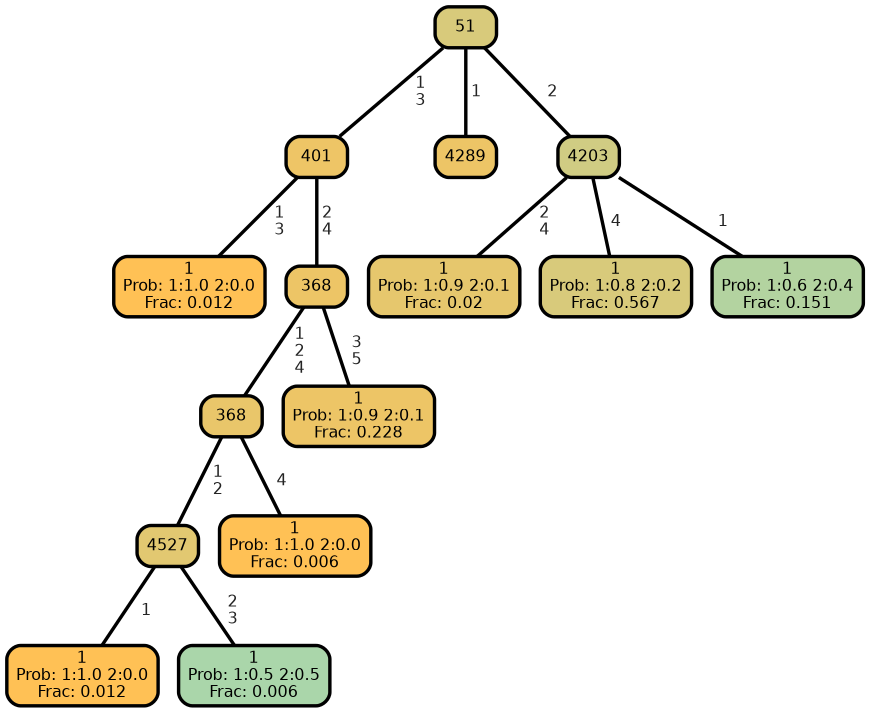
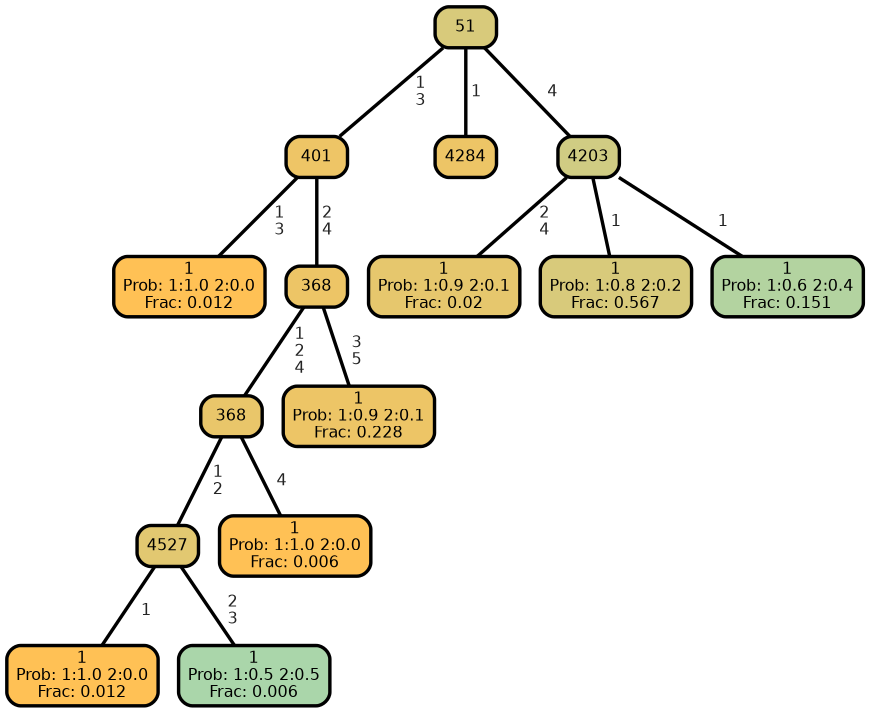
(550, 92) -> (550, 92)
(466, 157) -> (466, 157)
(614, 222) -> (614, 222)
